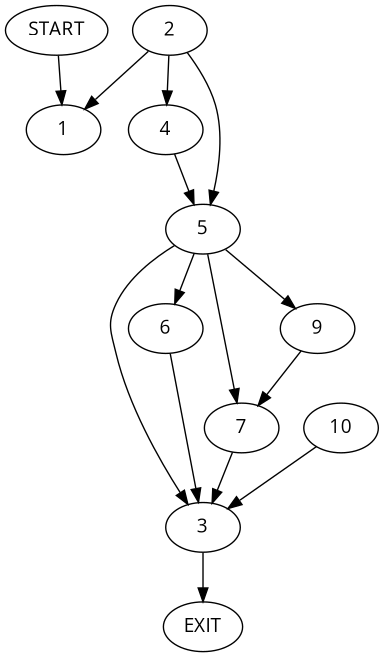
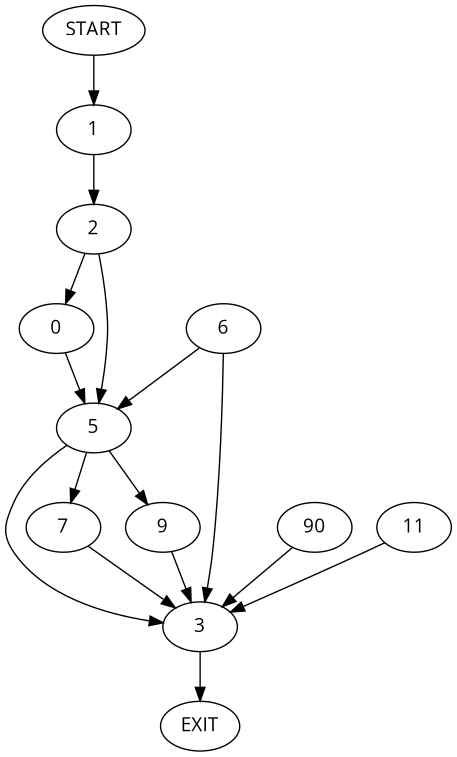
(122, 75) -> (94, 173)
(166, 130) -> (57, 329)
(187, 272) -> (164, 374)
(284, 373) -> (179, 570)
(341, 428) -> (315, 527)
none -> (414, 527)
